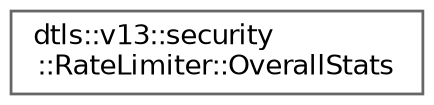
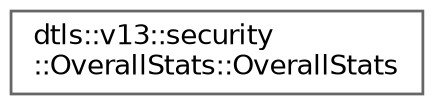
(217, 53) -> (217, 53)
